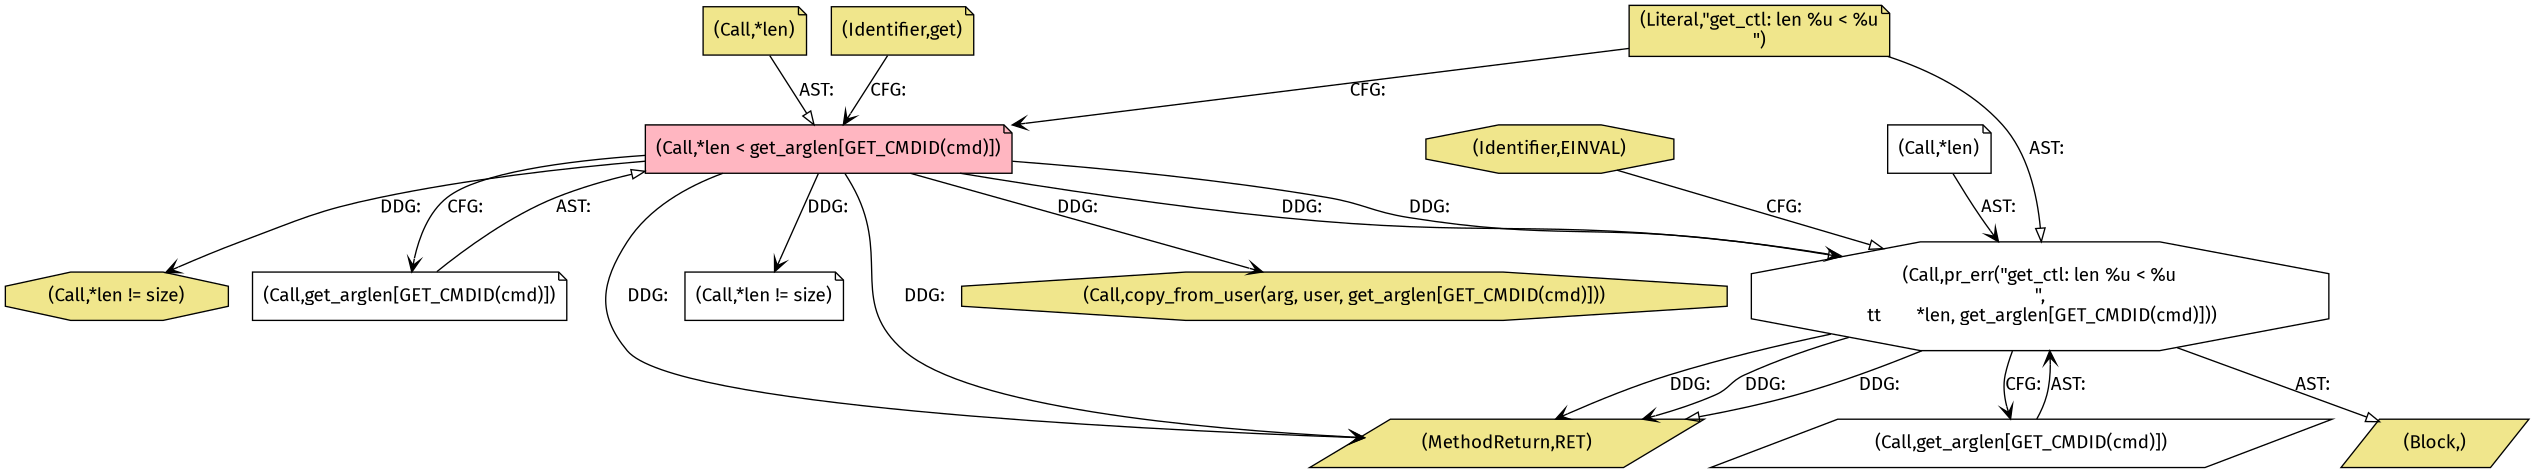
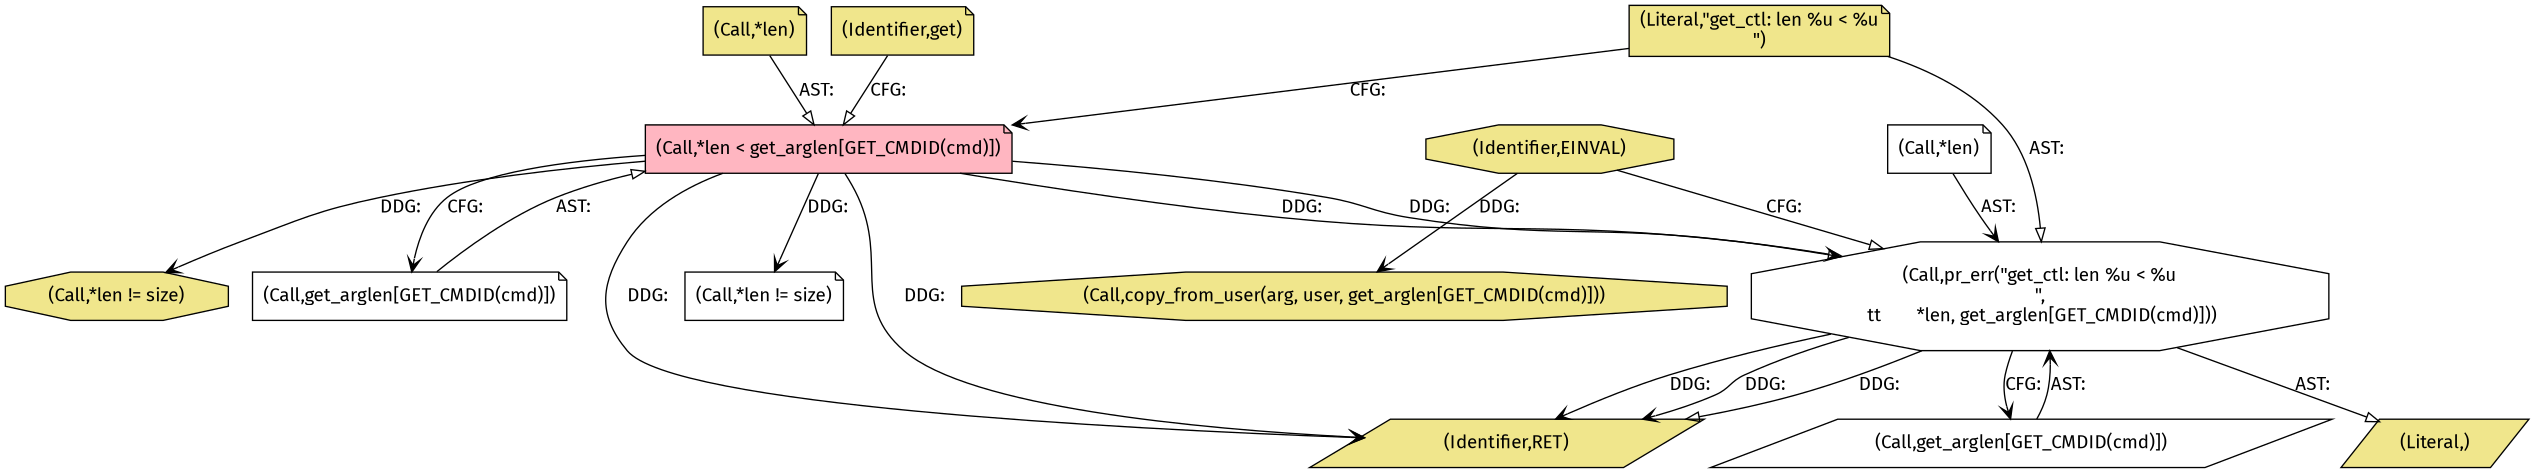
(869, 84) -> (869, 84)
(1080, 221) -> (1459, 214)
(1507, 443) -> (1507, 443)
(2435, 443) -> (2435, 443)
